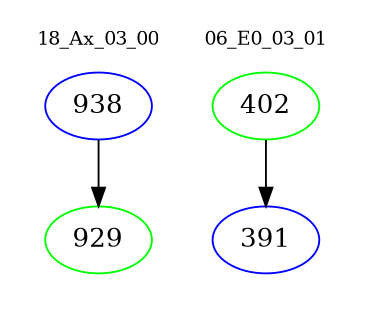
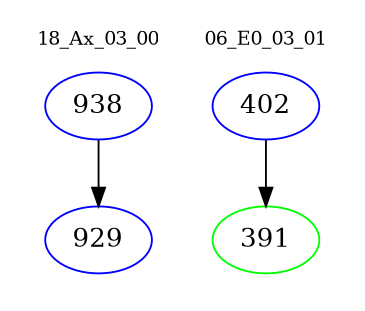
(266, 106) -> (266, 106)
(99, 240) -> (99, 240)
(266, 240) -> (266, 240)
